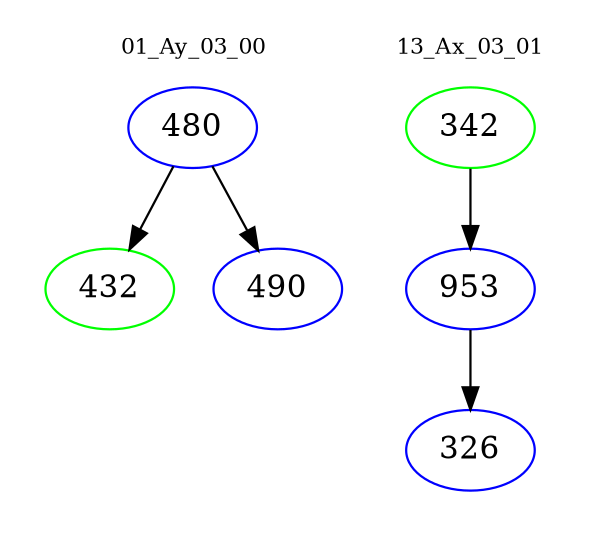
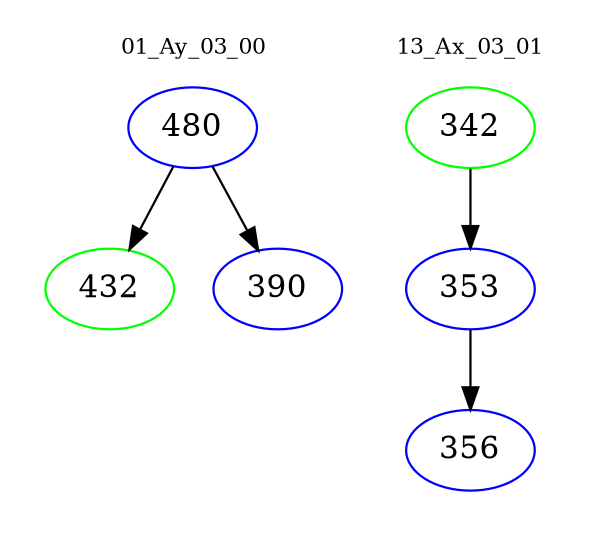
(278, 289) -> (278, 289)
(470, 289) -> (470, 289)
(470, 450) -> (470, 450)
